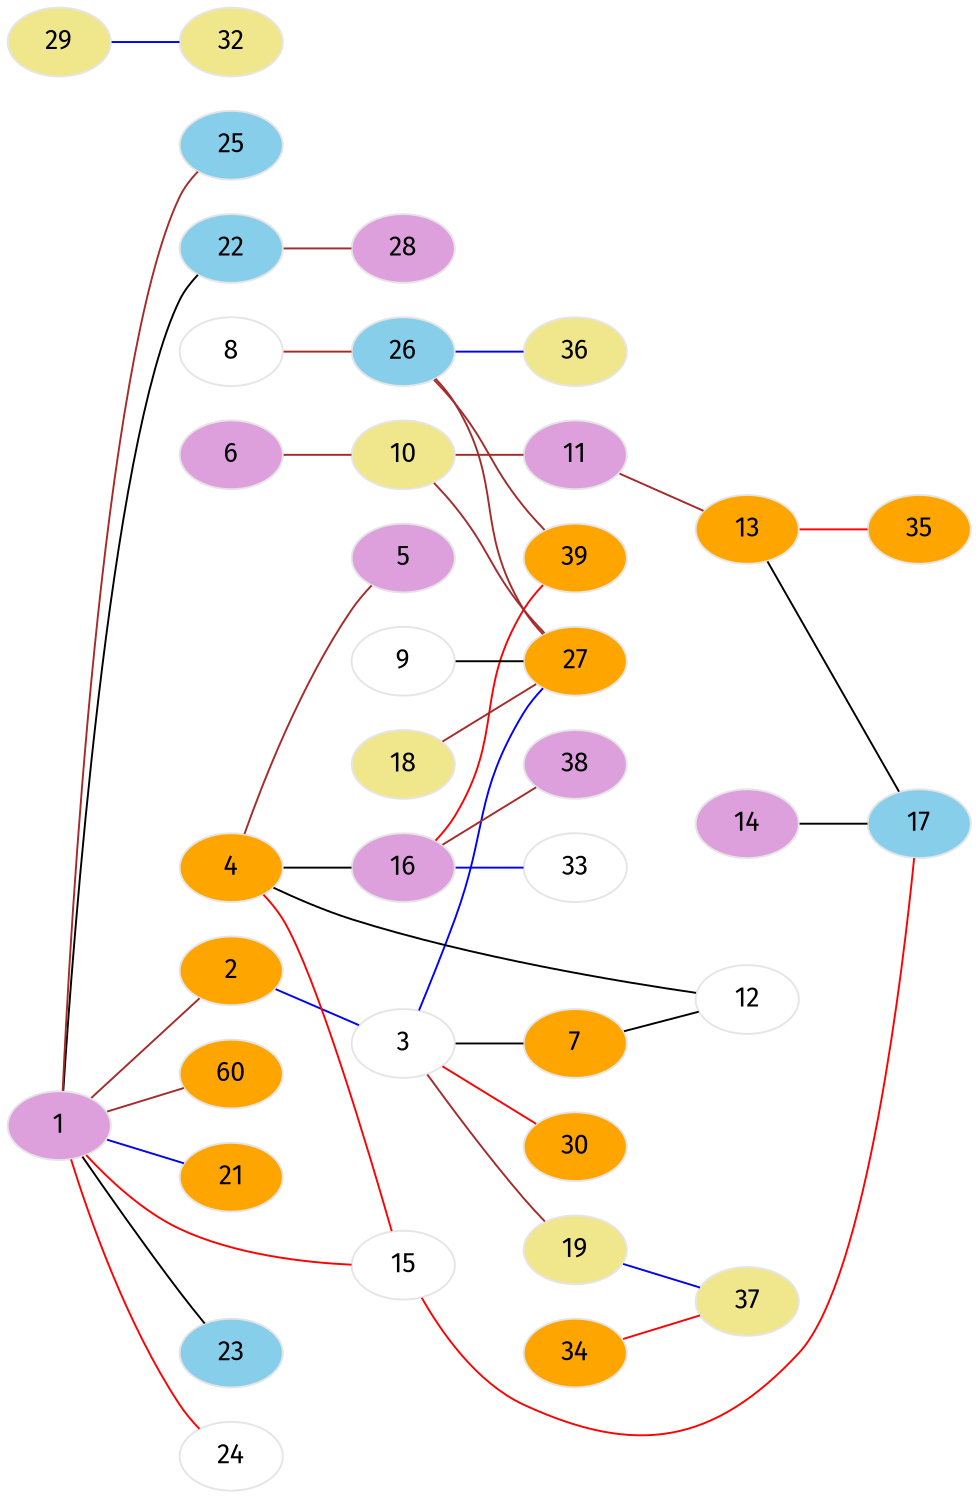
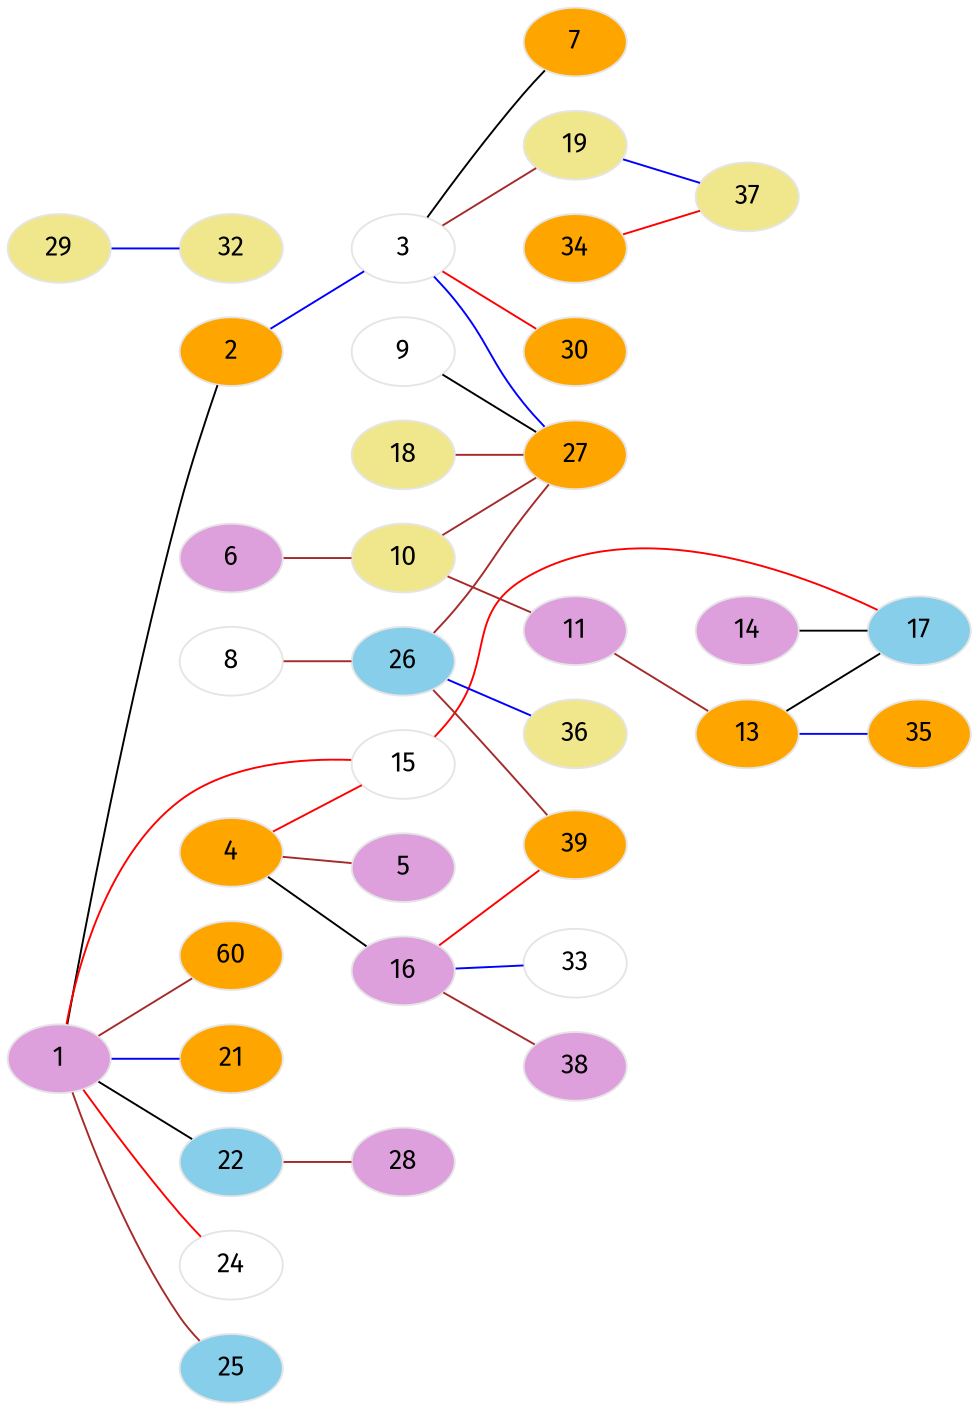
(834, 529) -> (834, 734)
(747, 1000) -> none
(145, 1048) -> (132, 702)
(231, 1353) -> none
